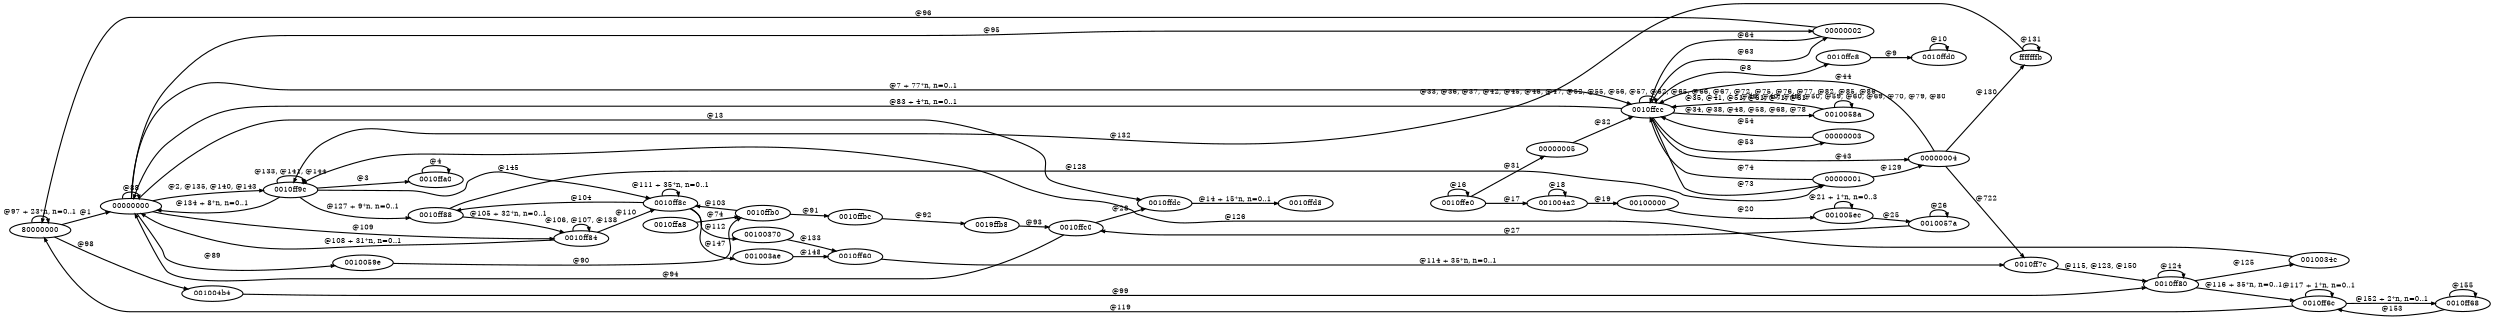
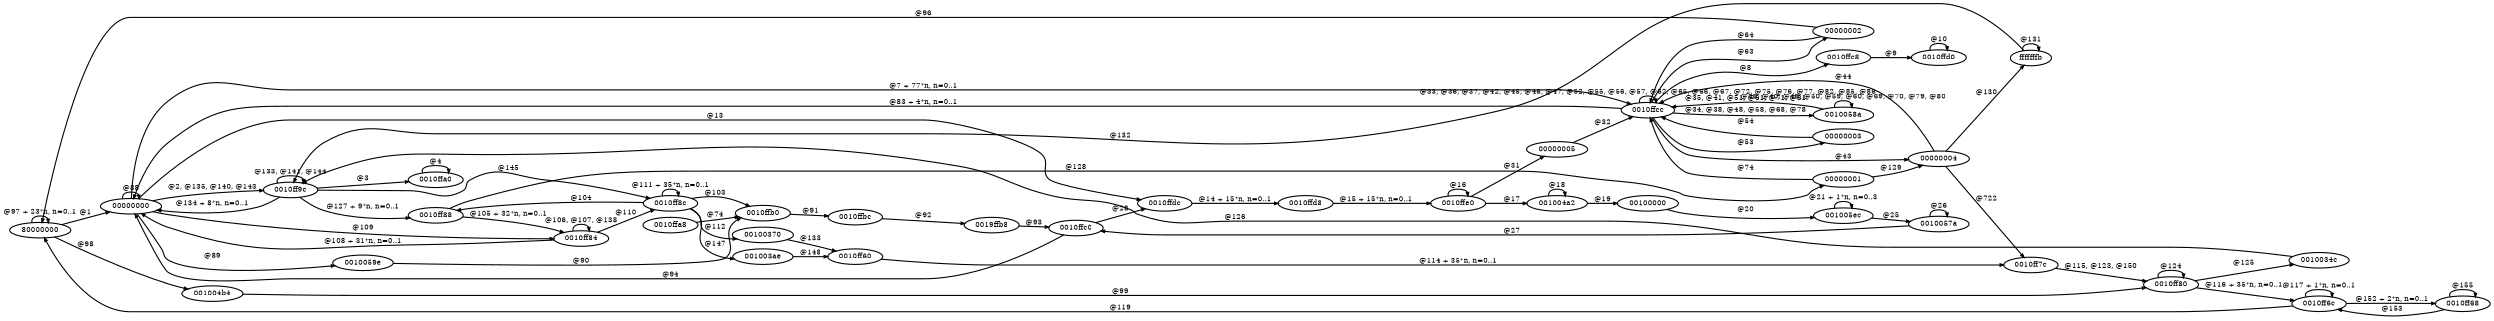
(921, 36) -> none
(1713, 195) -> none
none -> (1380, 203)
(718, 208) -> (719, 197)
